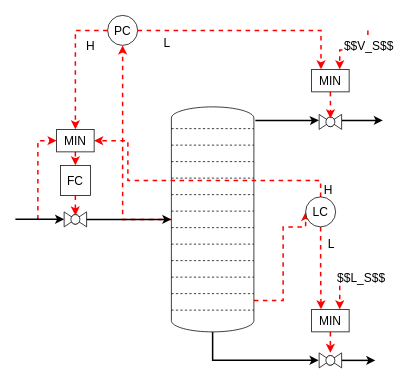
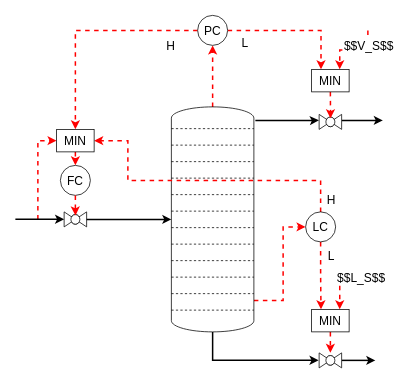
(123, 30) -> (213, 30)
(75, 180) -> (75, 180)
(321, 212) -> (321, 227)
